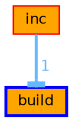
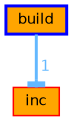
(36, 57) -> (36, 57)
